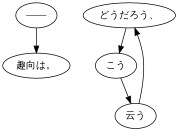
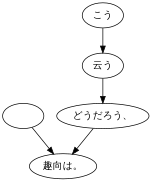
(124, 37) -> (85, 139)
